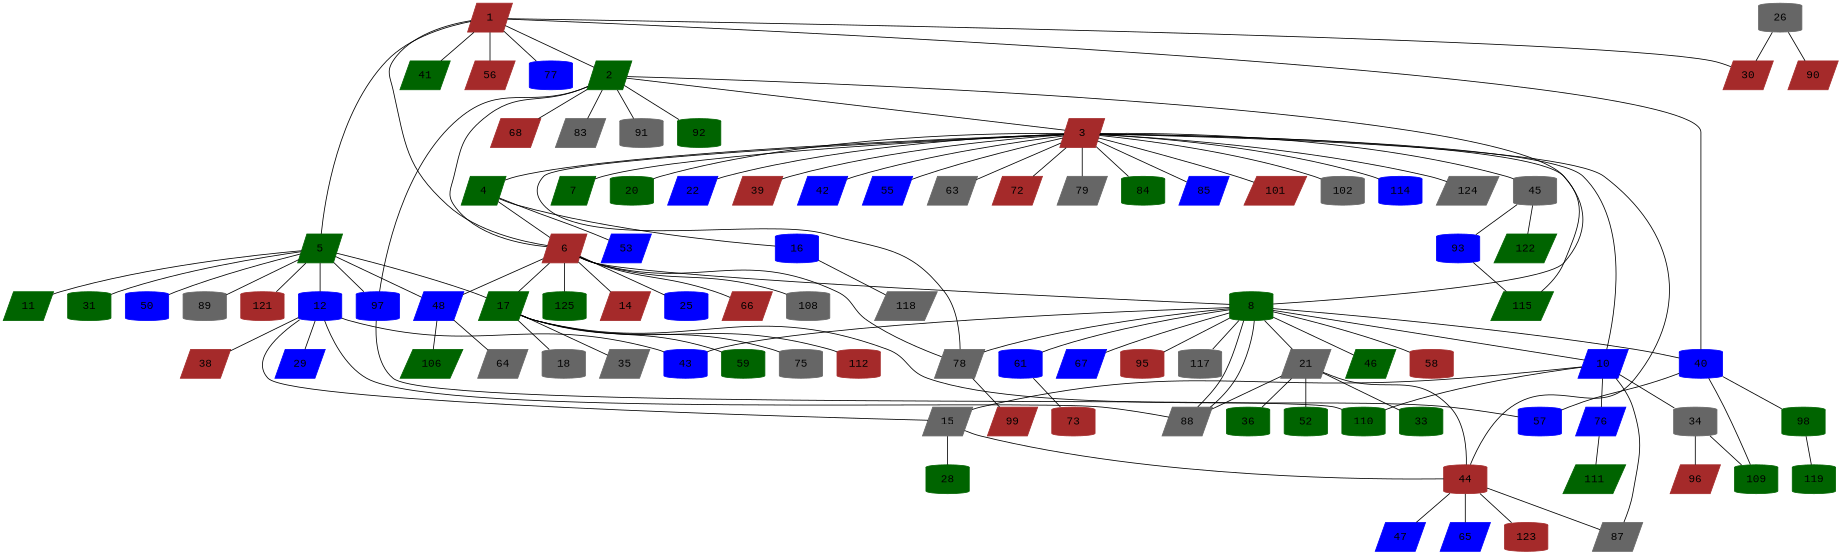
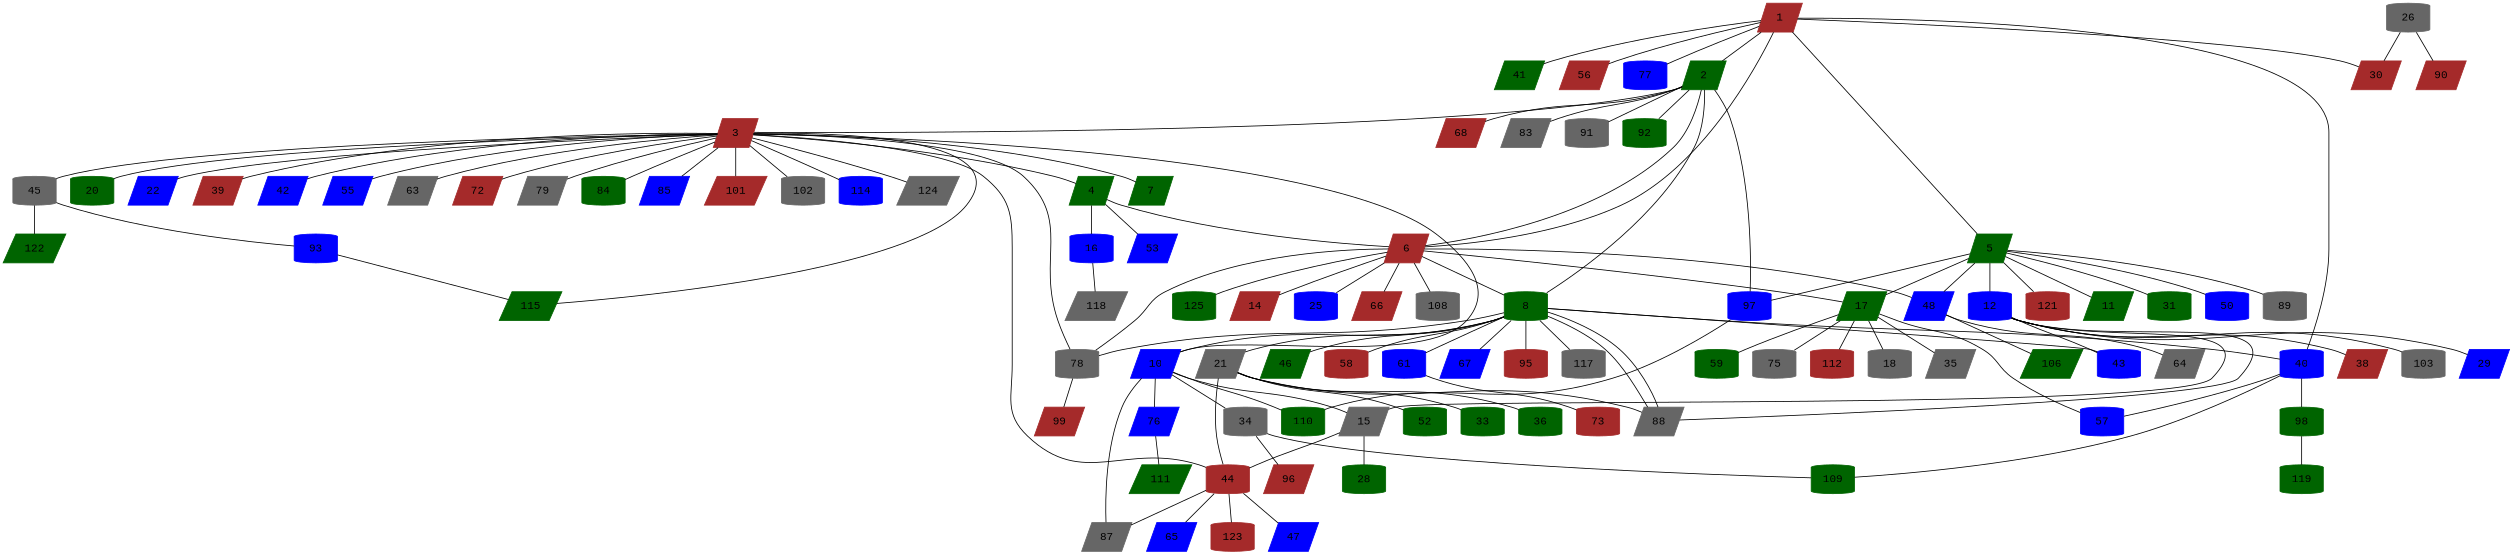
(960, 364) -> (1077, 364)
none -> (2423, 364)
